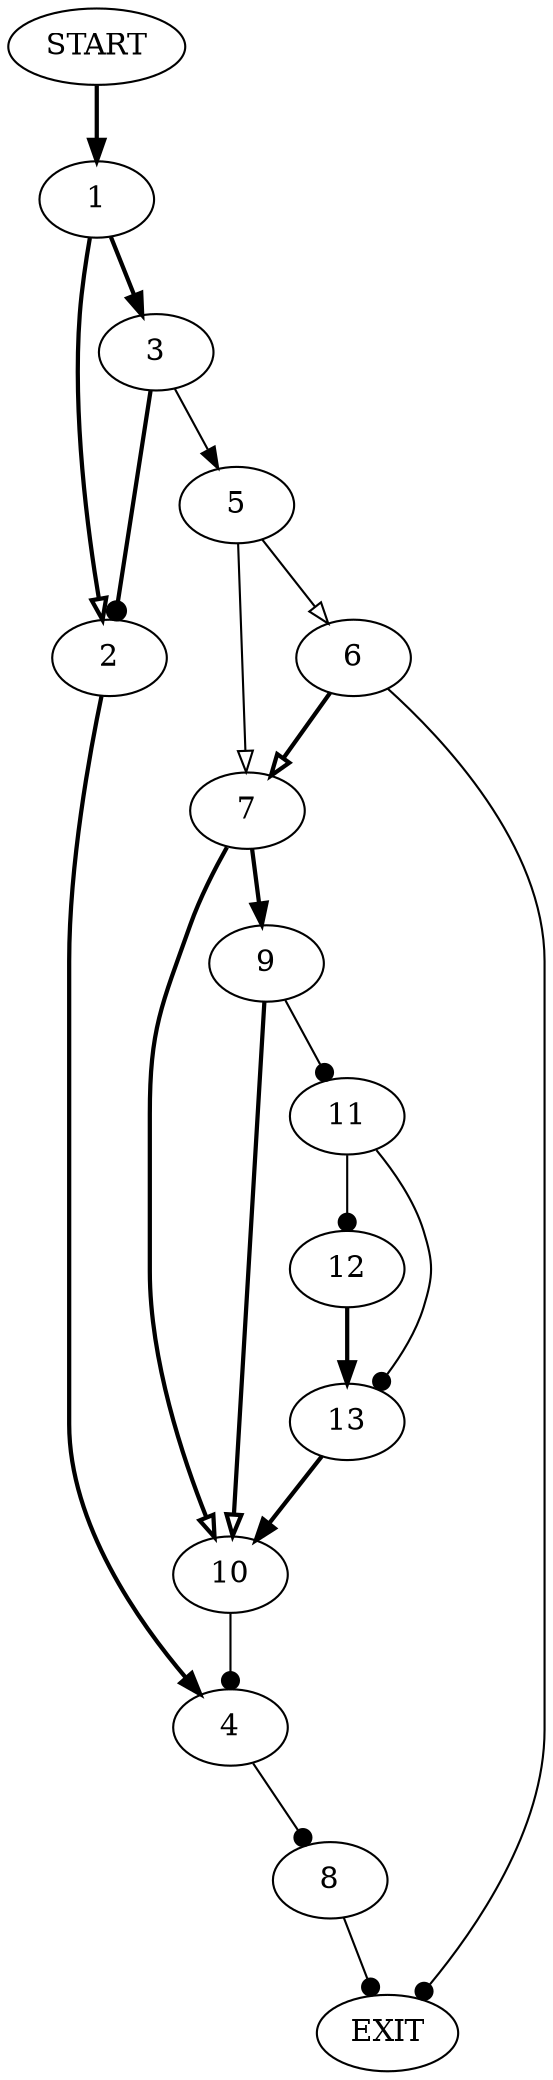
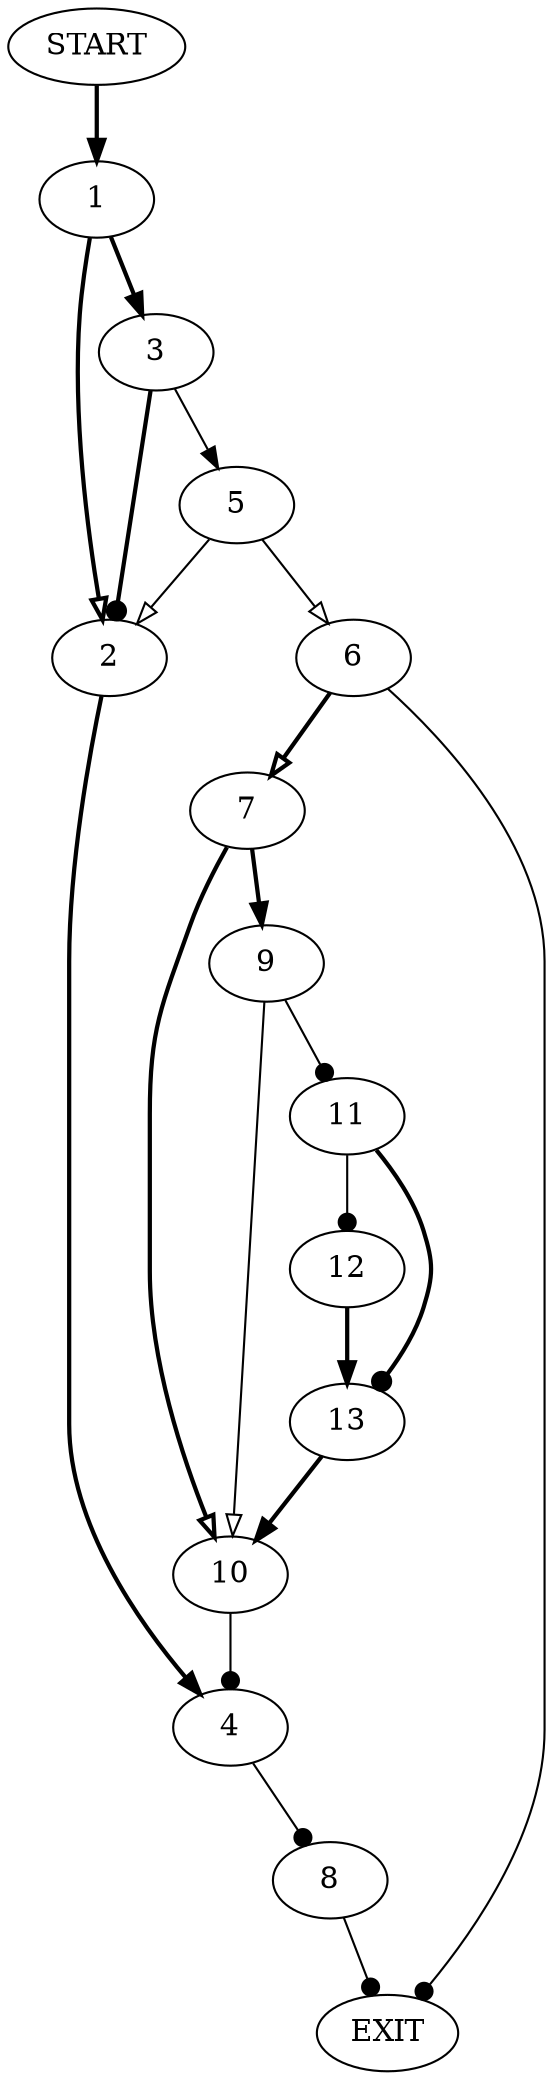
(242, 647) -> (180, 573)
(249, 1258) -> (249, 1258)
(431, 1260) -> (431, 1260)
